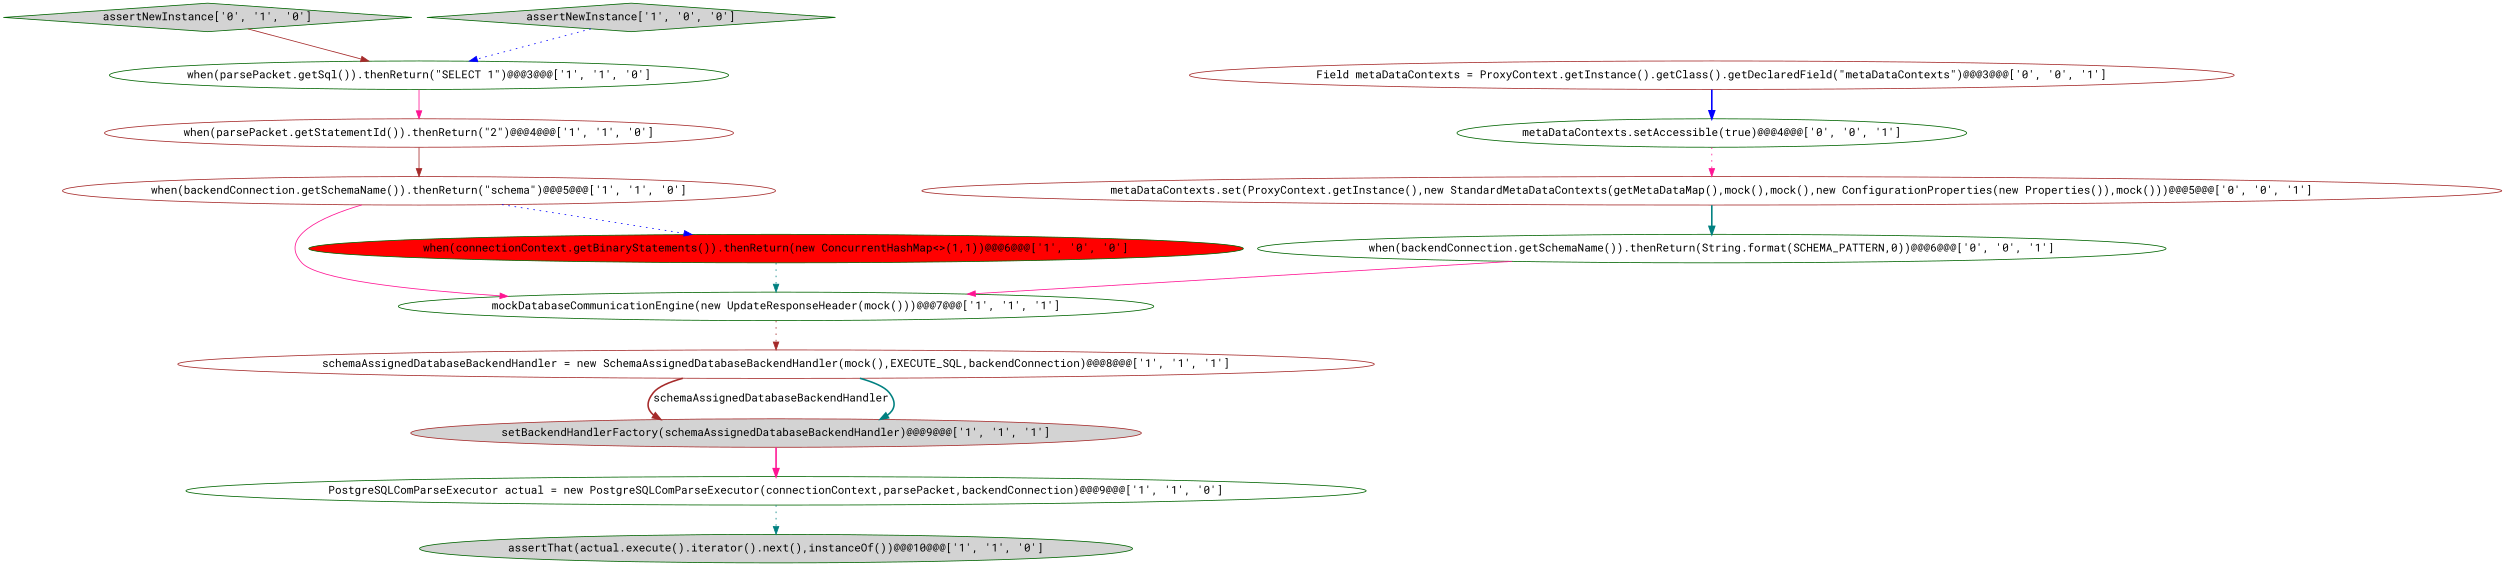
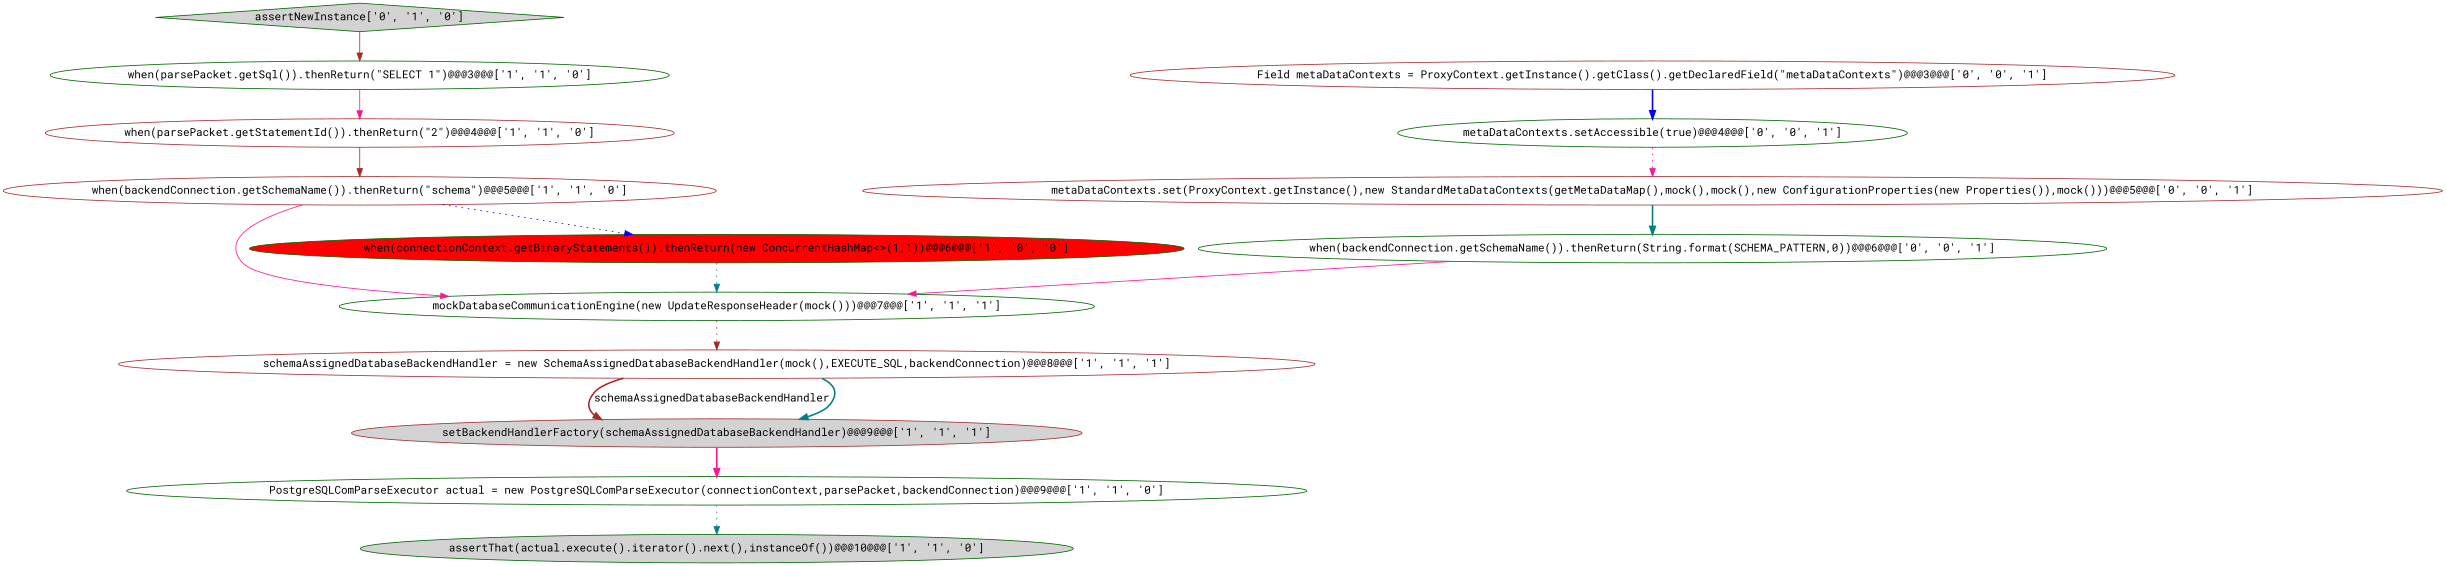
(631, 17) -> none
